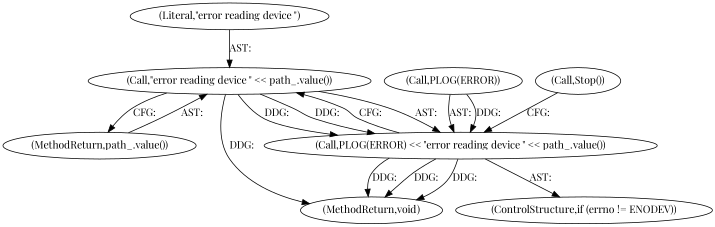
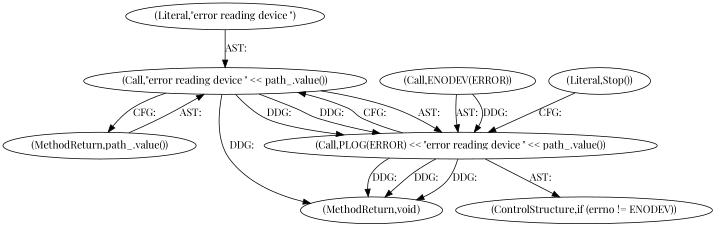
(453, 81) -> (458, 81)
(578, 81) -> (600, 81)
